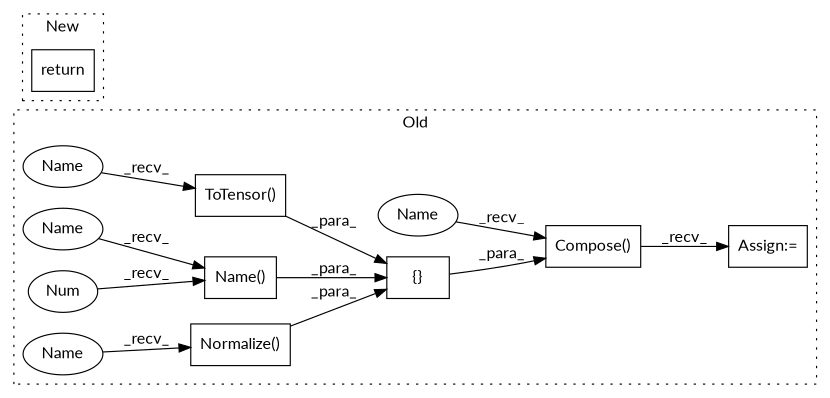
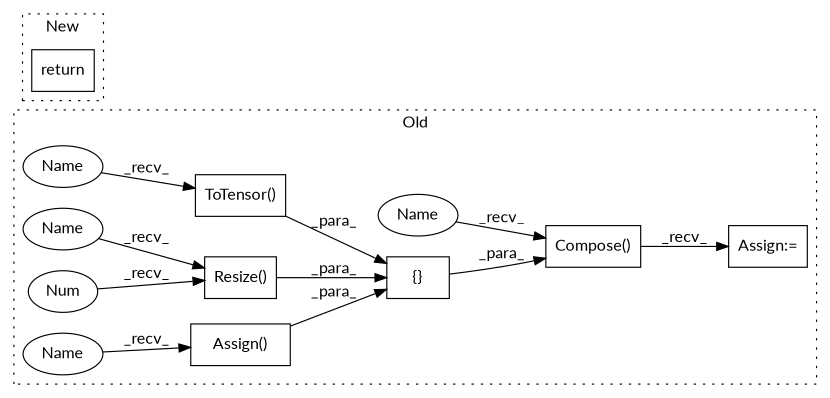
(241, 278) -> (241, 278)
(241, 345) -> (241, 345)
